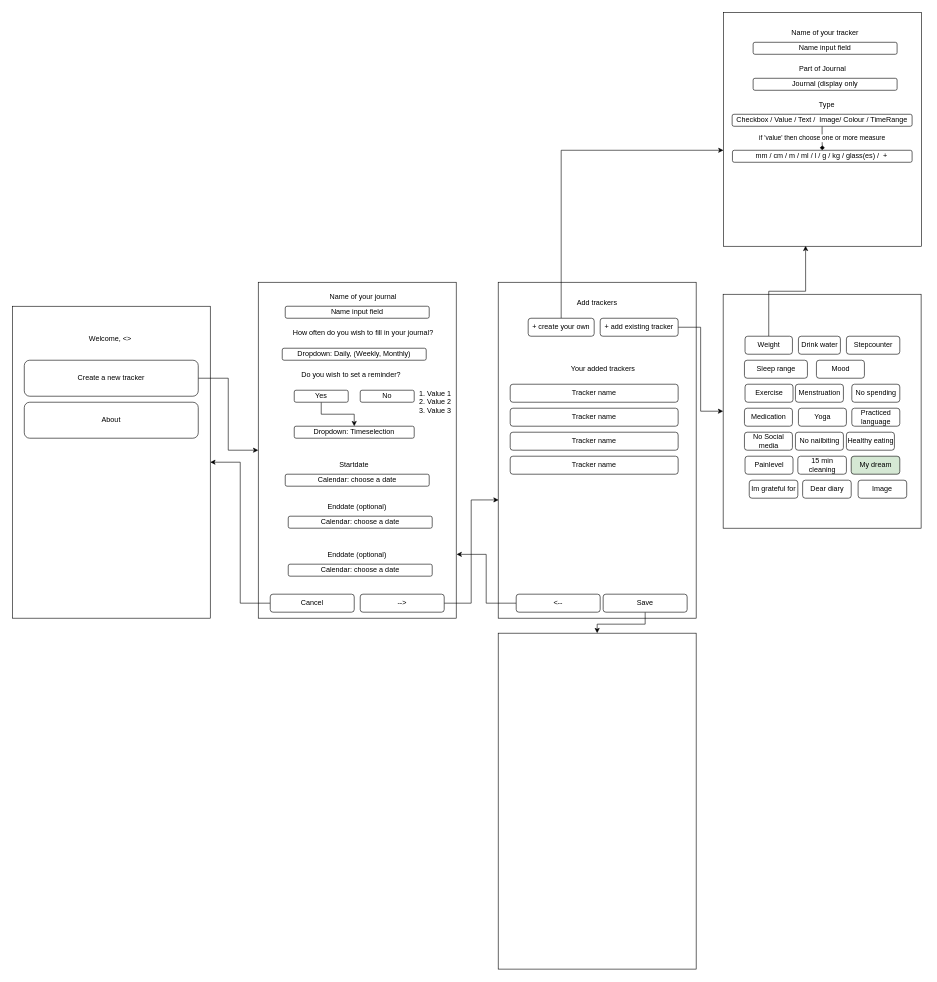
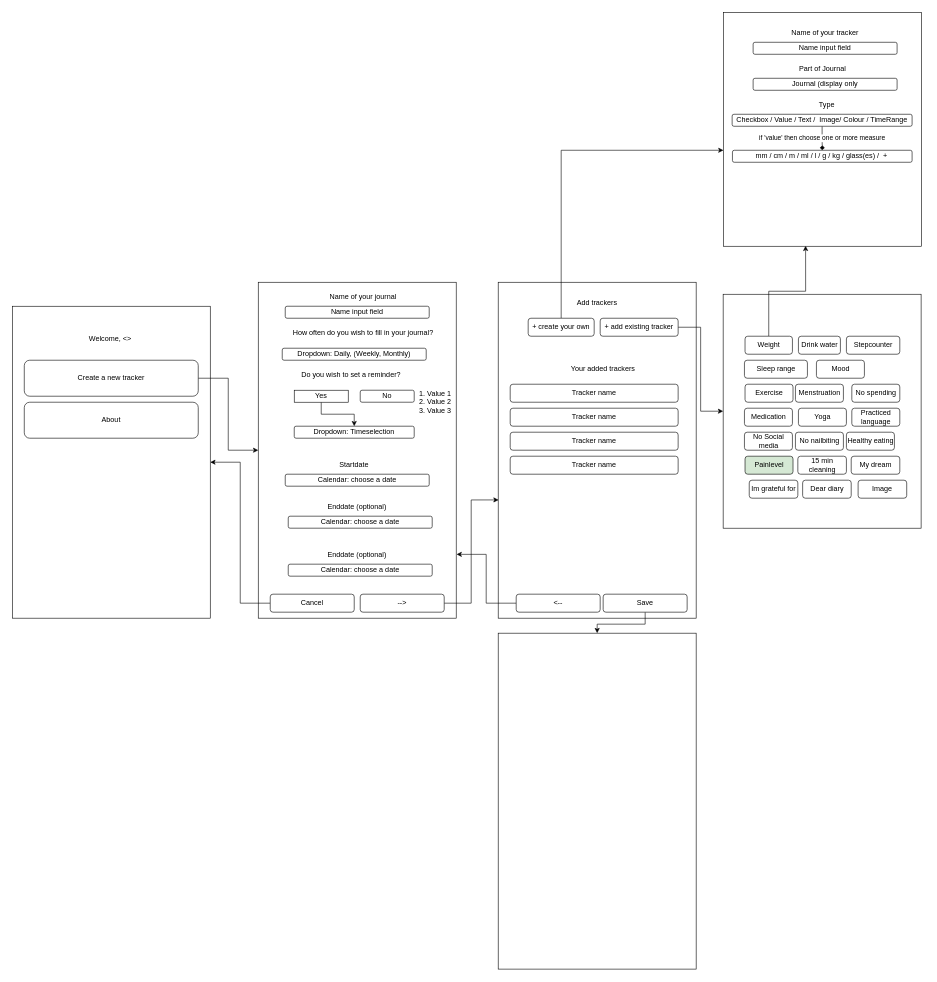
(321, 396) -> (321, 396)
(769, 465) -> (769, 465)
(876, 465) -> (876, 465)
